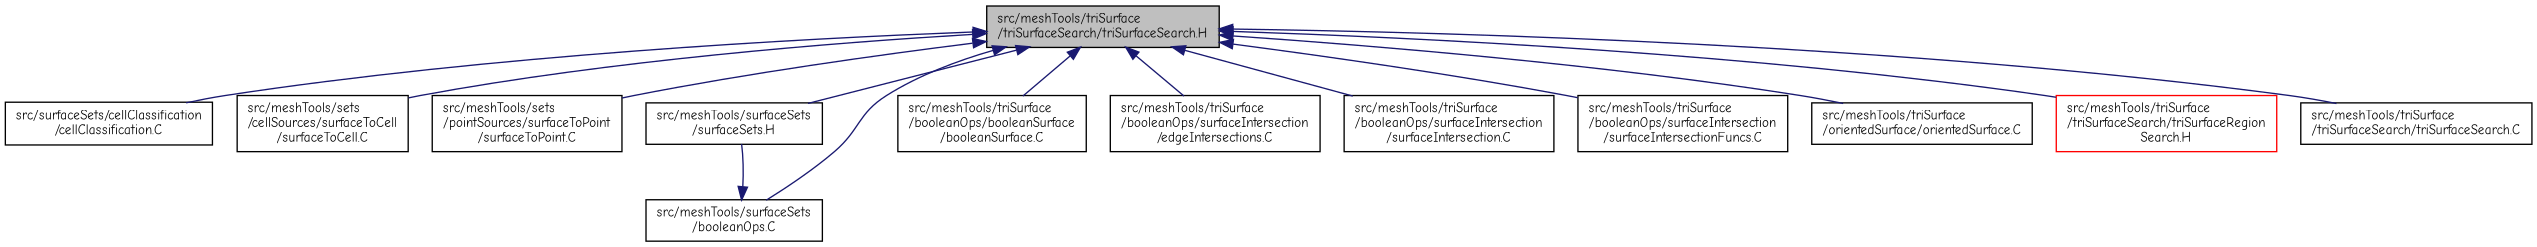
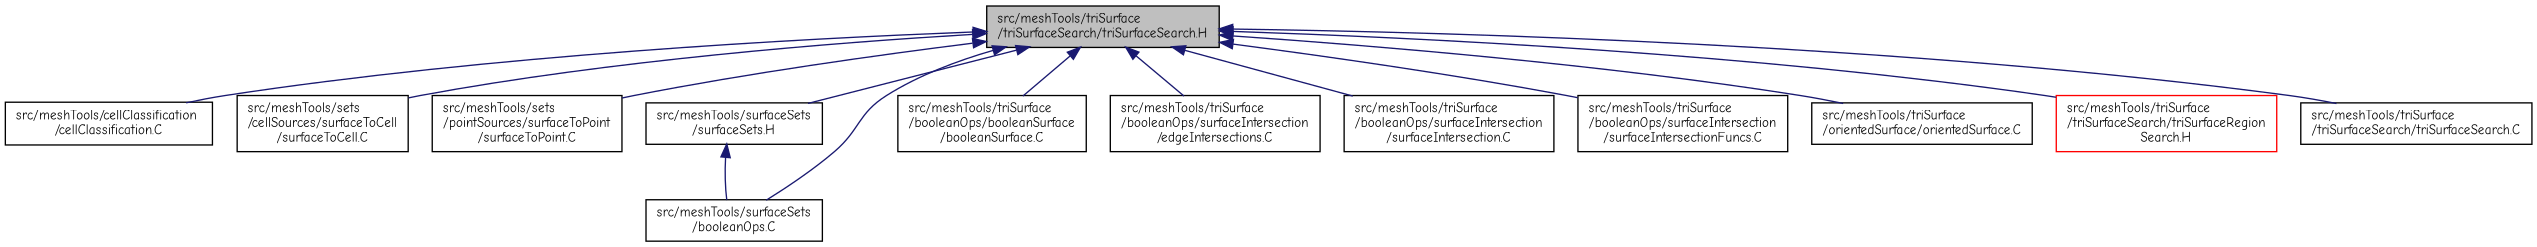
(109, 124) -> (109, 124)
(743, 165) -> (725, 179)
